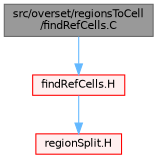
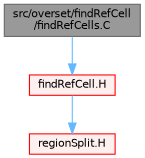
(79, 20) -> (72, 20)
(79, 85) -> (72, 85)
